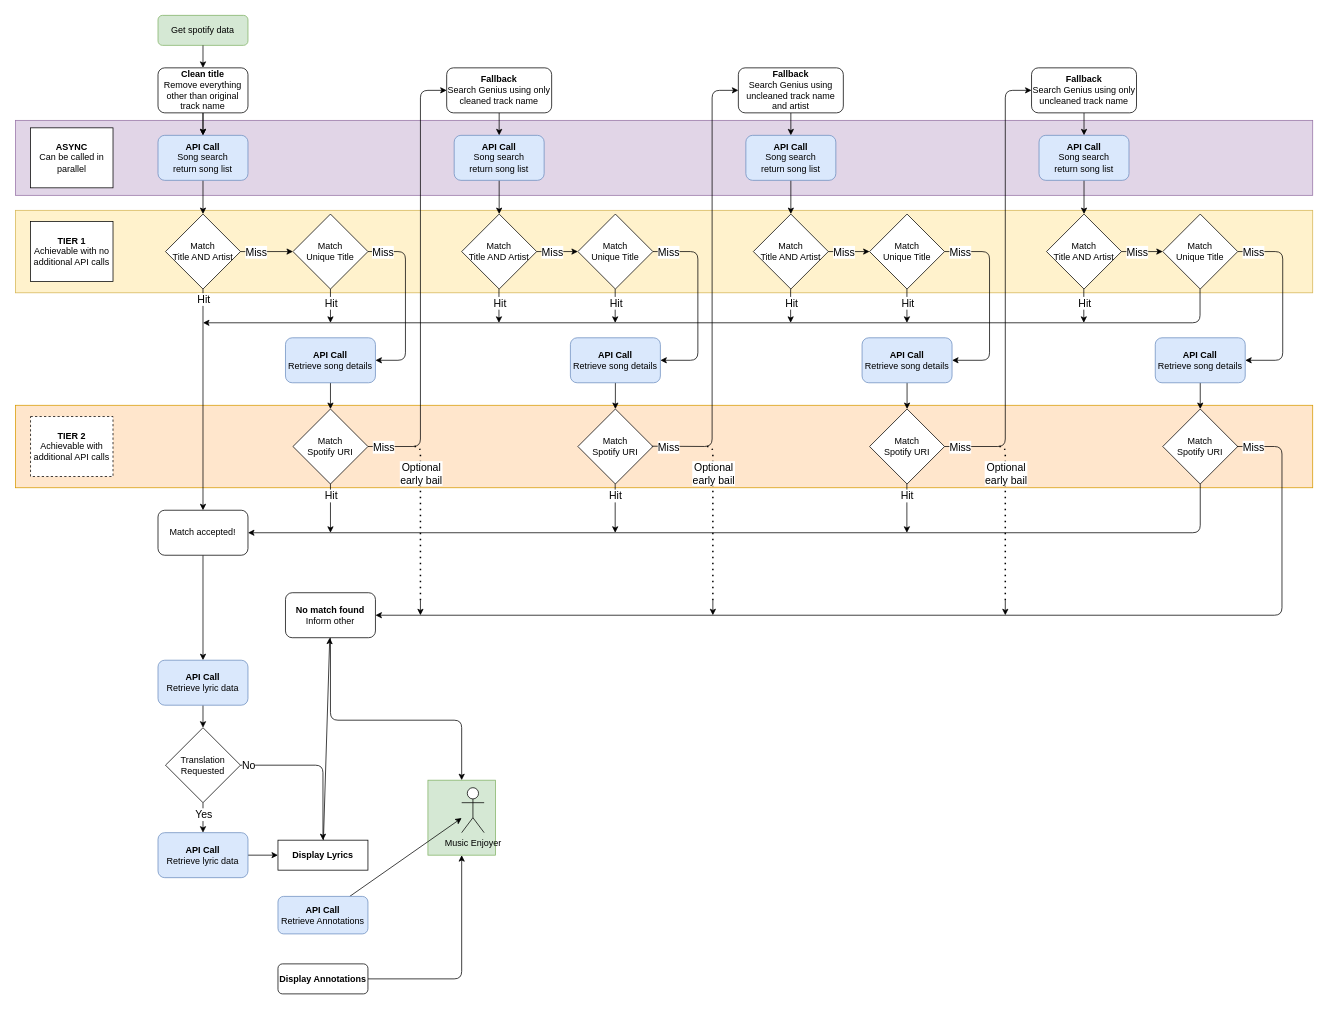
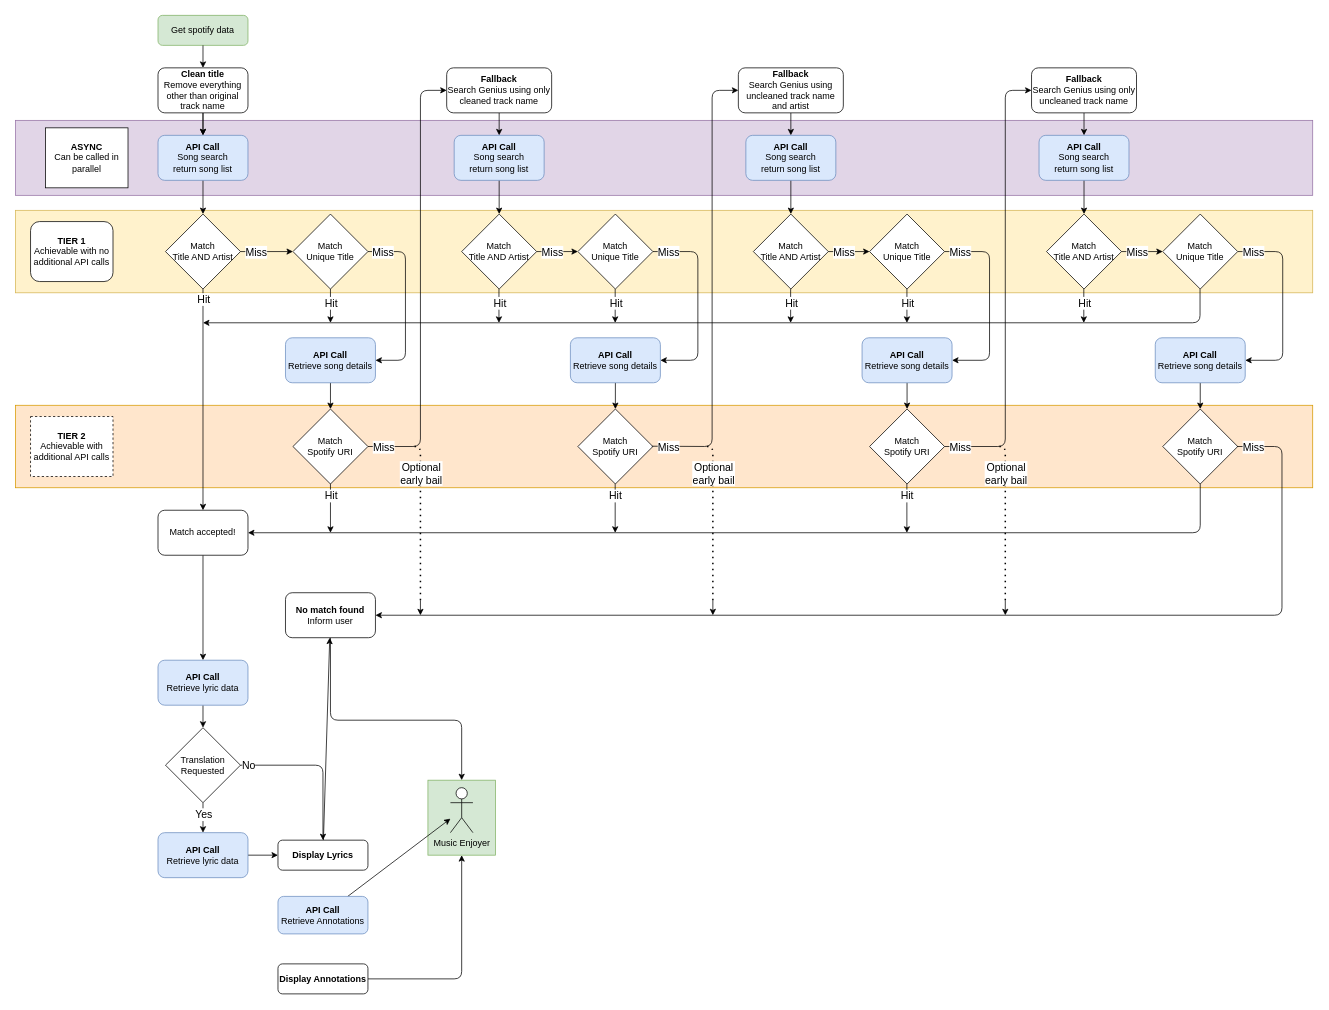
(72, 158) -> (87, 158)
(72, 252) -> (72, 252)
(330, 615) -> (330, 615)
(473, 810) -> (462, 810)
(323, 855) -> (323, 855)
